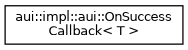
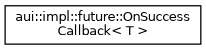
(94, 25) -> (103, 25)
